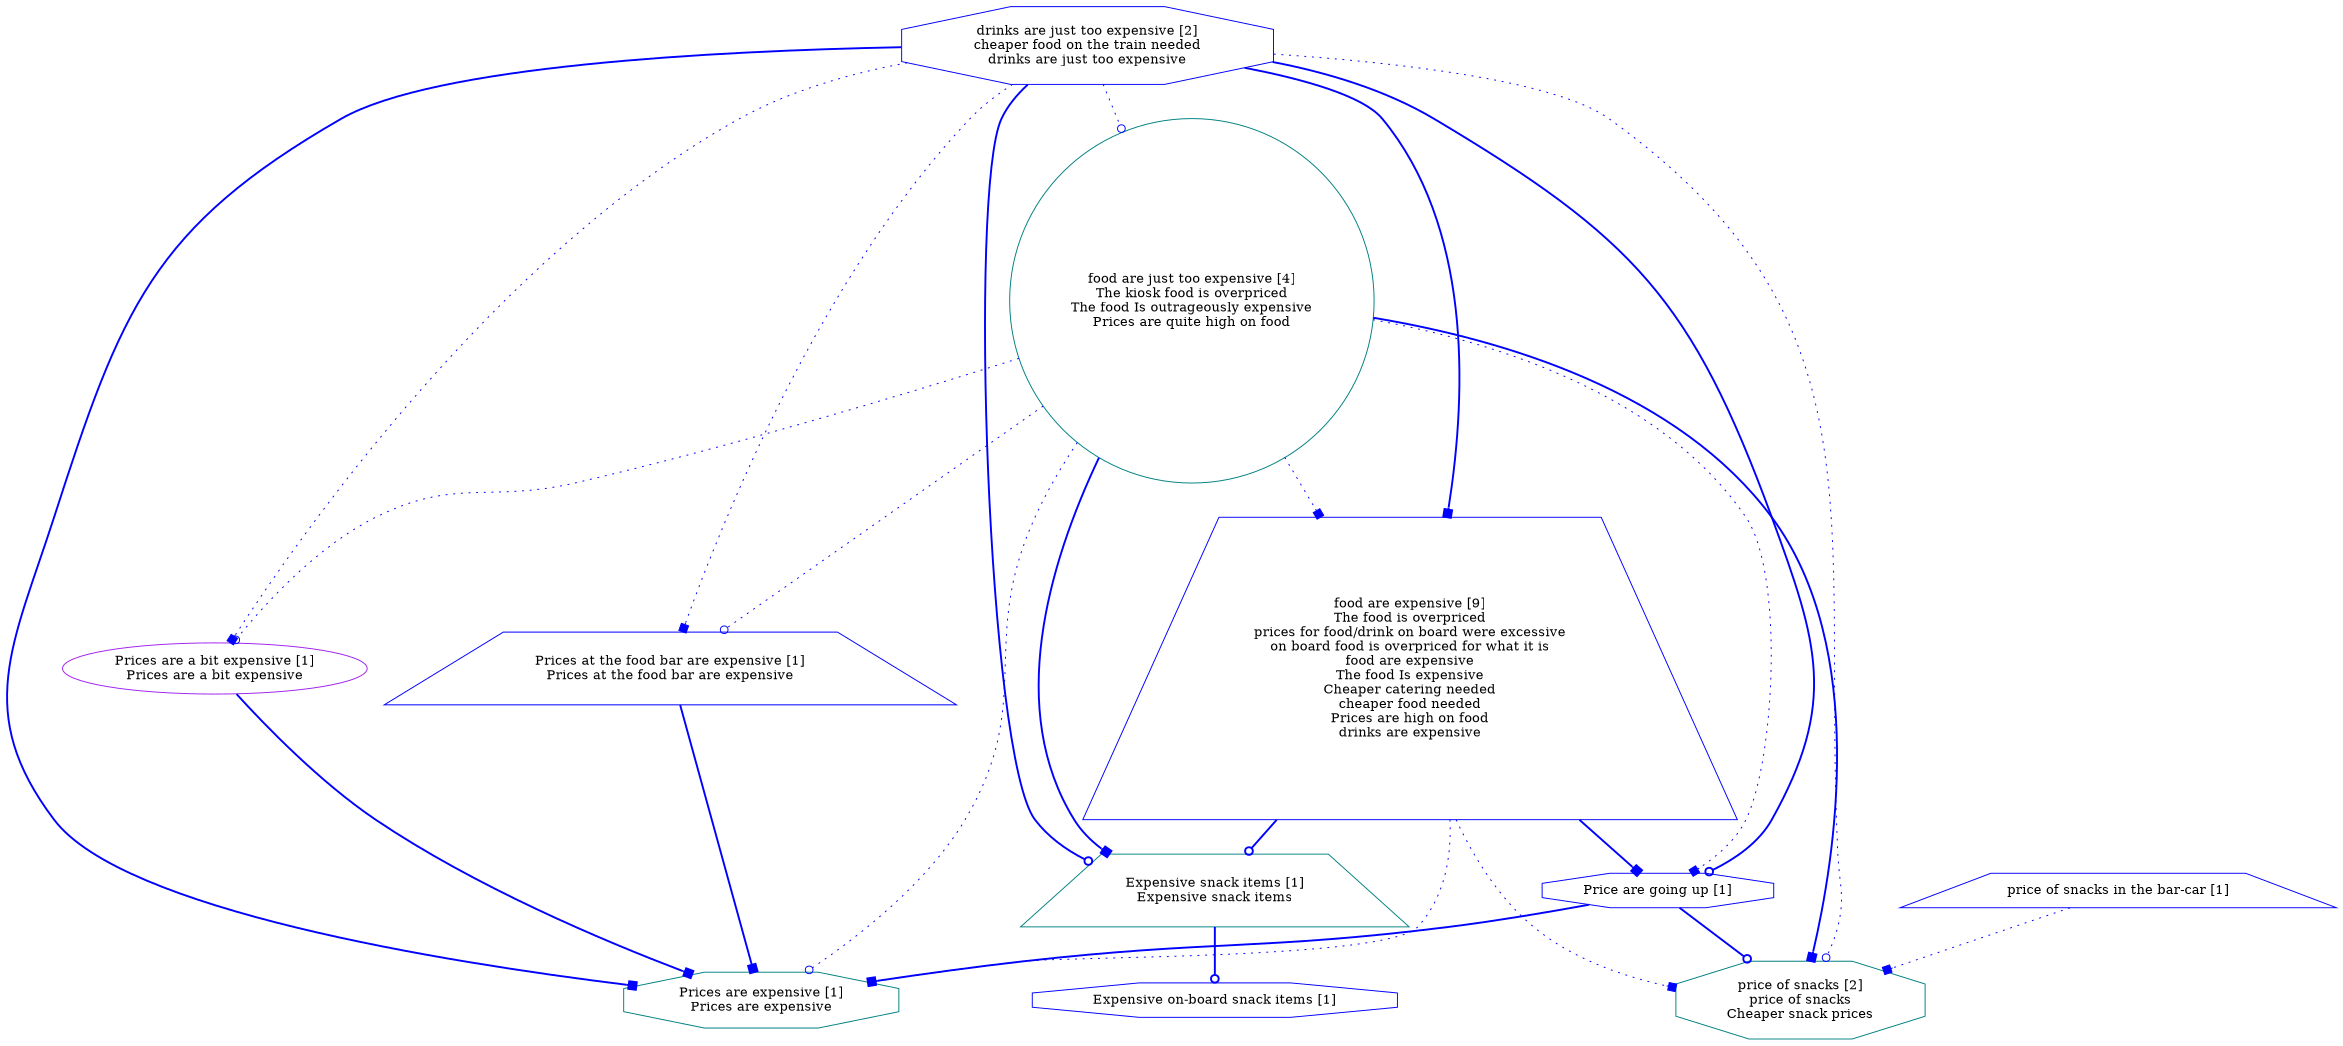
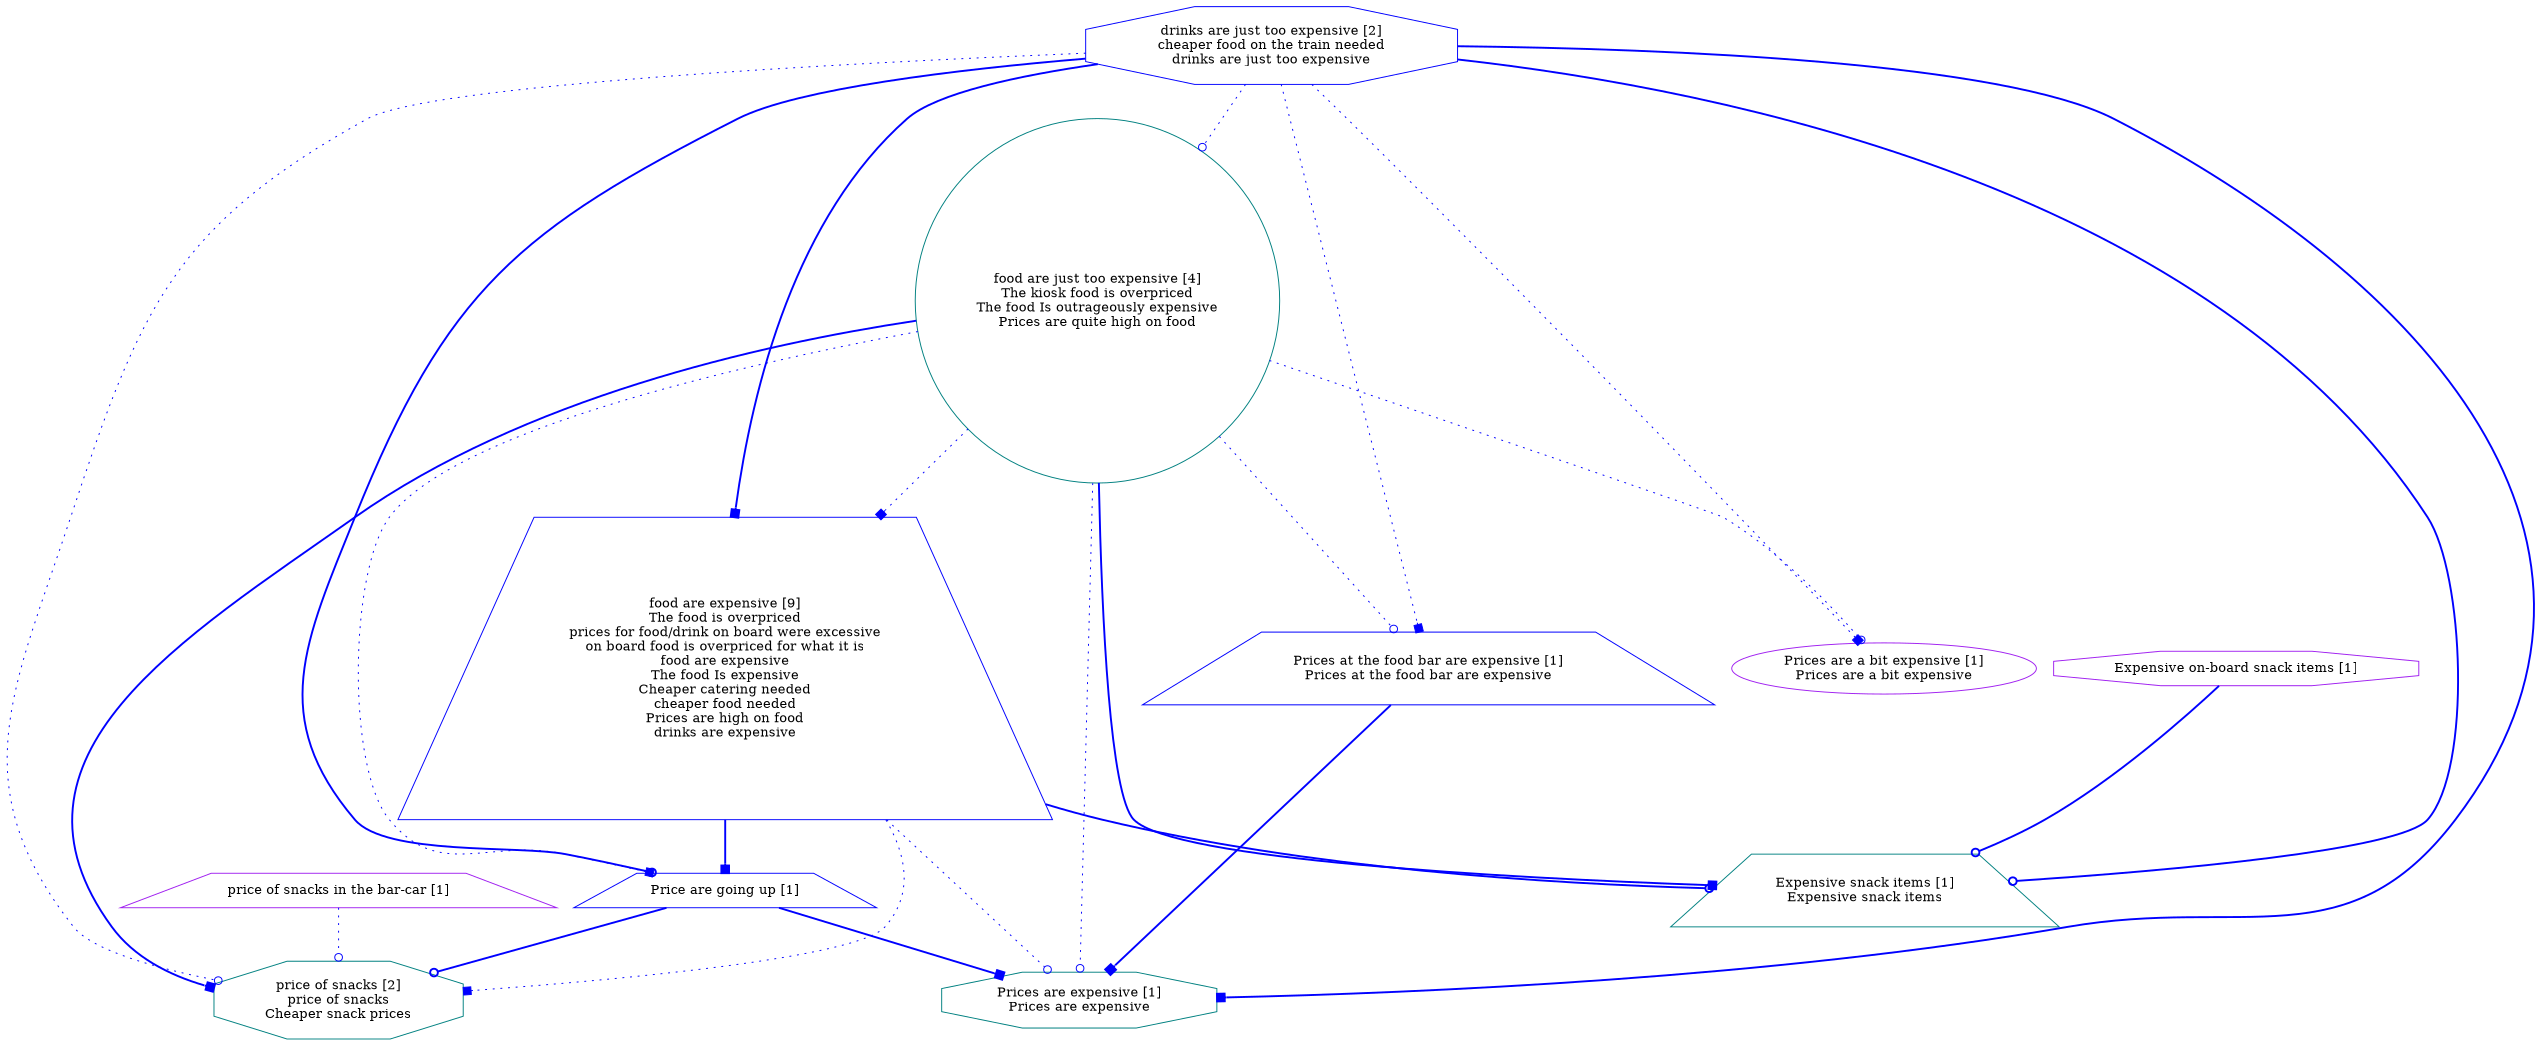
(442, 860) -> none
(1658, 891) -> (725, 891)
(2118, 891) -> (339, 891)
(1981, 938) -> (339, 931)
(1215, 940) -> (2106, 779)
(1215, 1000) -> (2236, 668)
